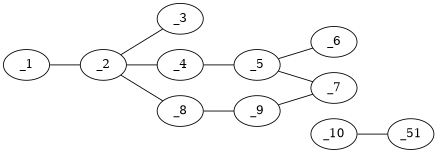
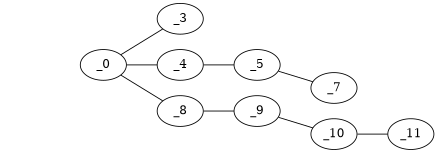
(334, 42) -> none
(26, 65) -> none
(103, 65) -> (103, 65)
(296, 99) -> (296, 123)
(411, 134) -> (411, 134)
